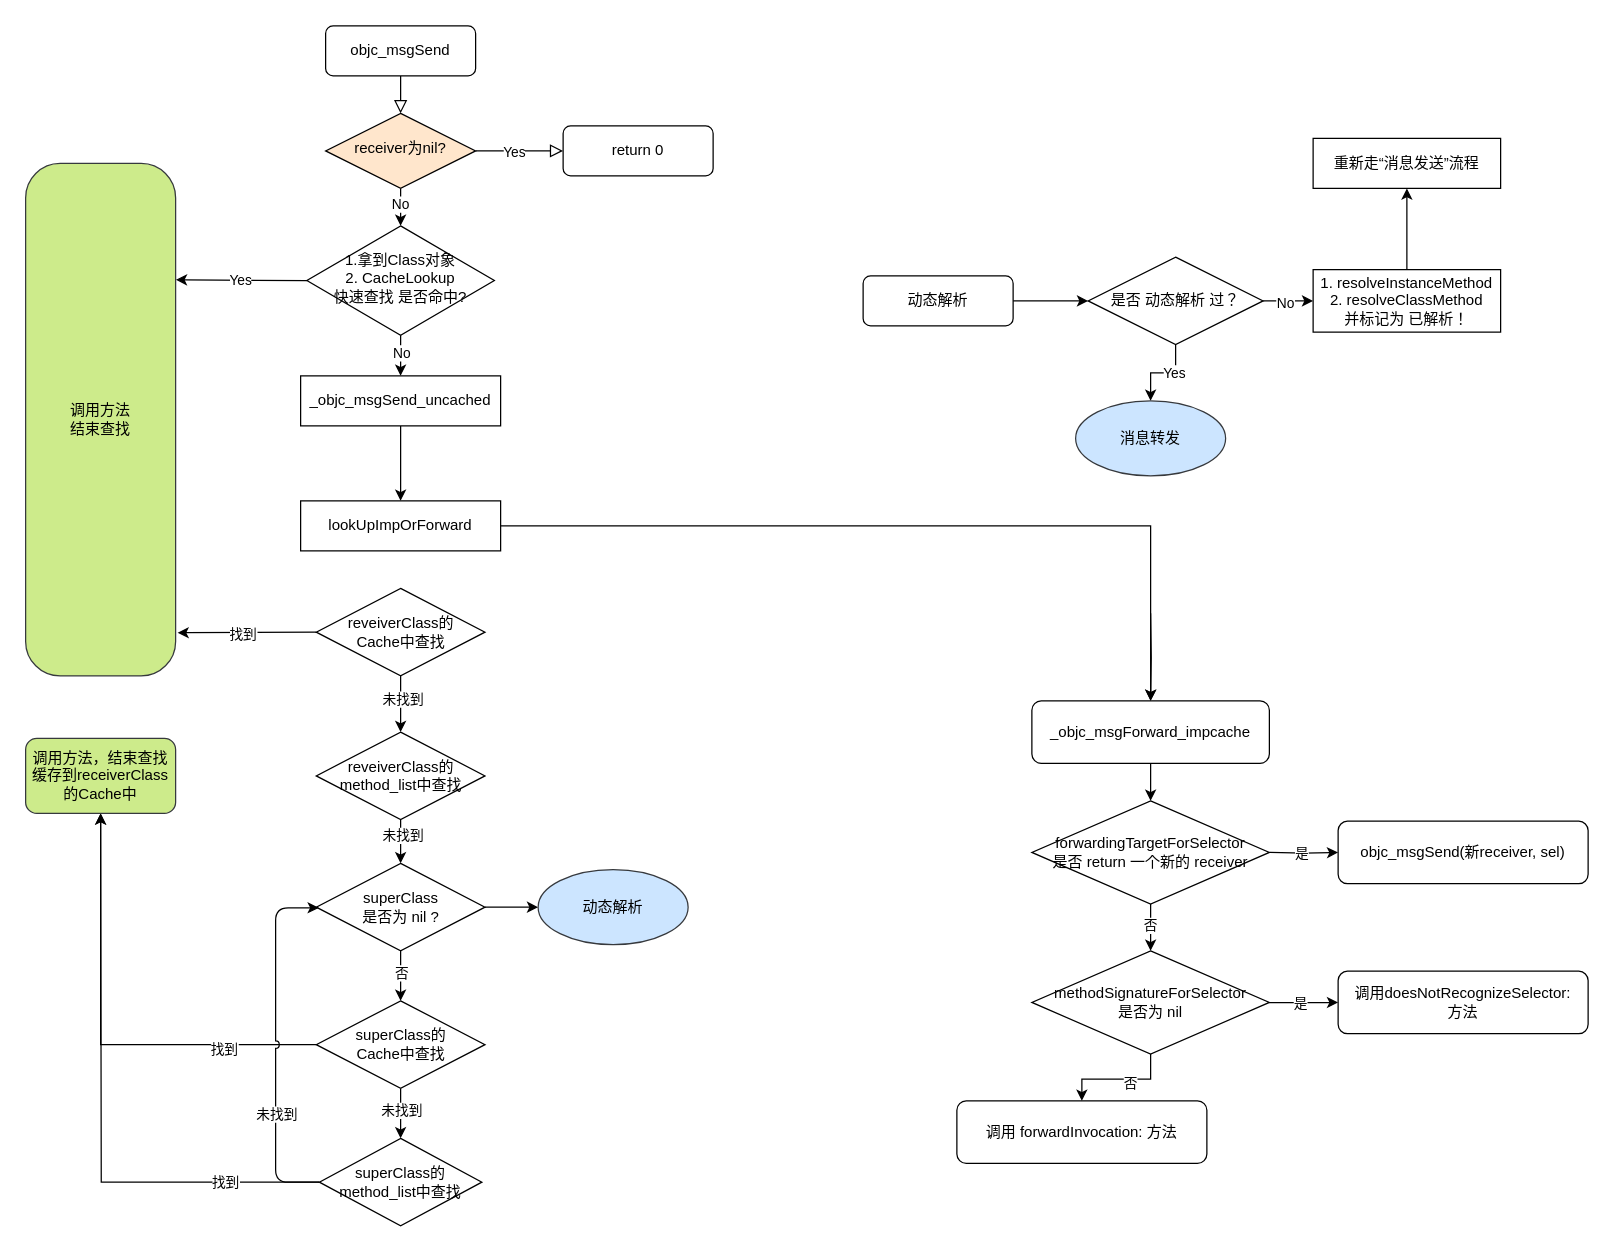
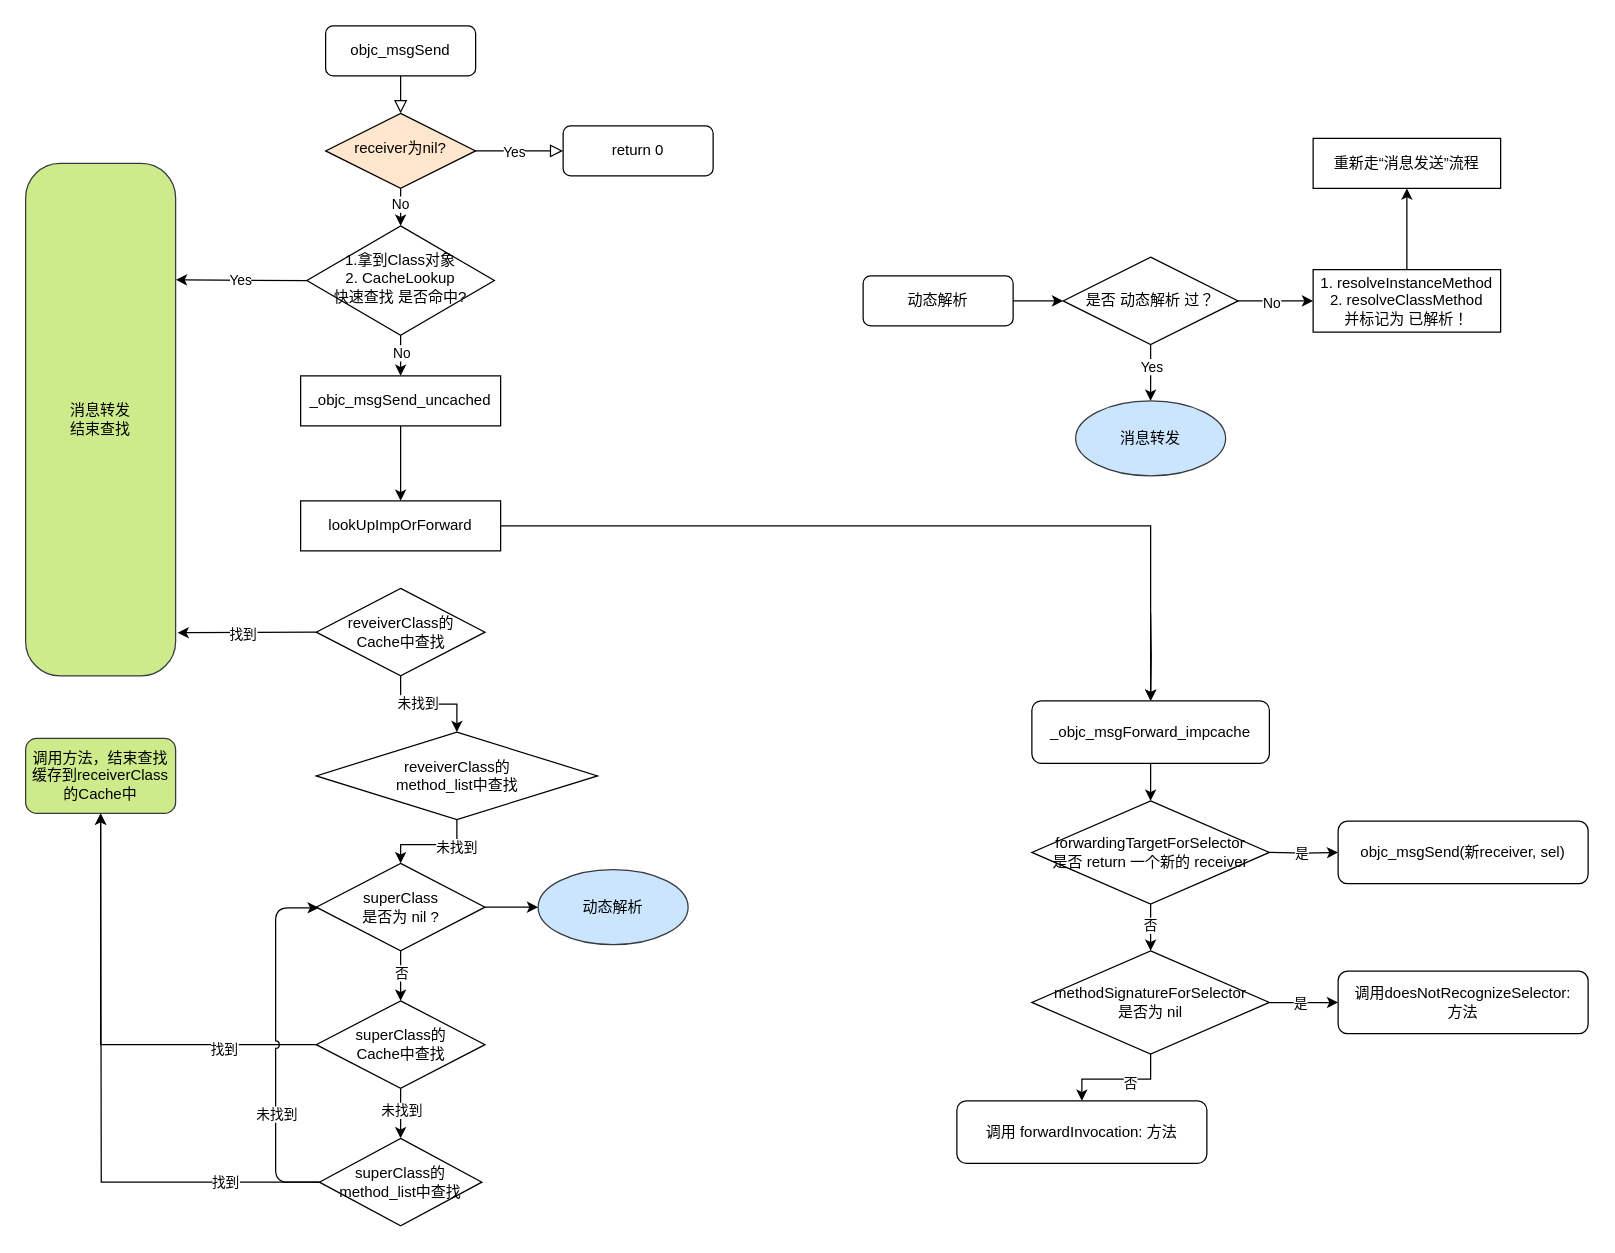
(1176, 301) -> (1151, 301)
(101, 419) -> (101, 419)
(401, 776) -> (457, 776)
